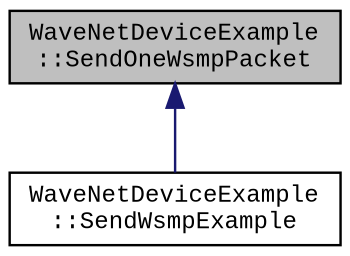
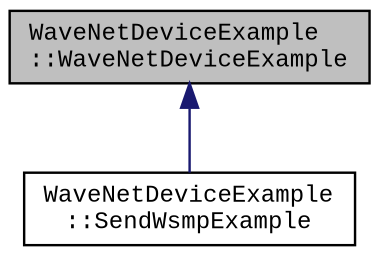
(175, 47) -> (190, 47)
